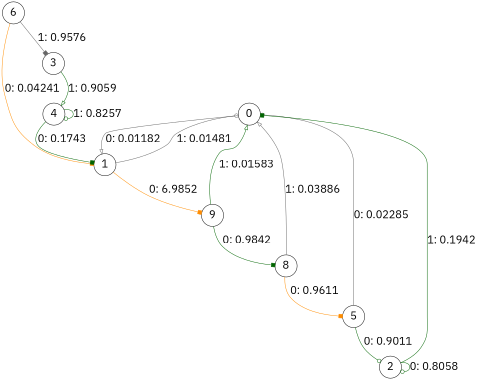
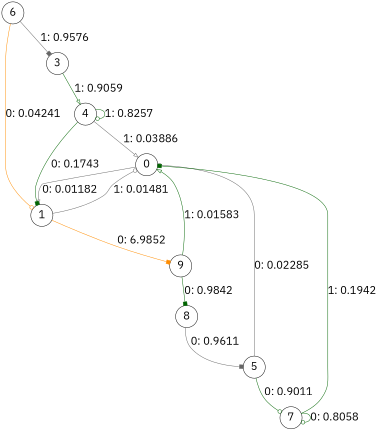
(11, 117) -> (6, 119)
(285, 187) -> (114, 138)
(302, 307) -> (203, 357)
(390, 367) -> (291, 418)
